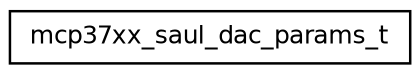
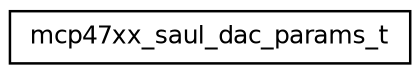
(210, 37) -> (210, 37)
